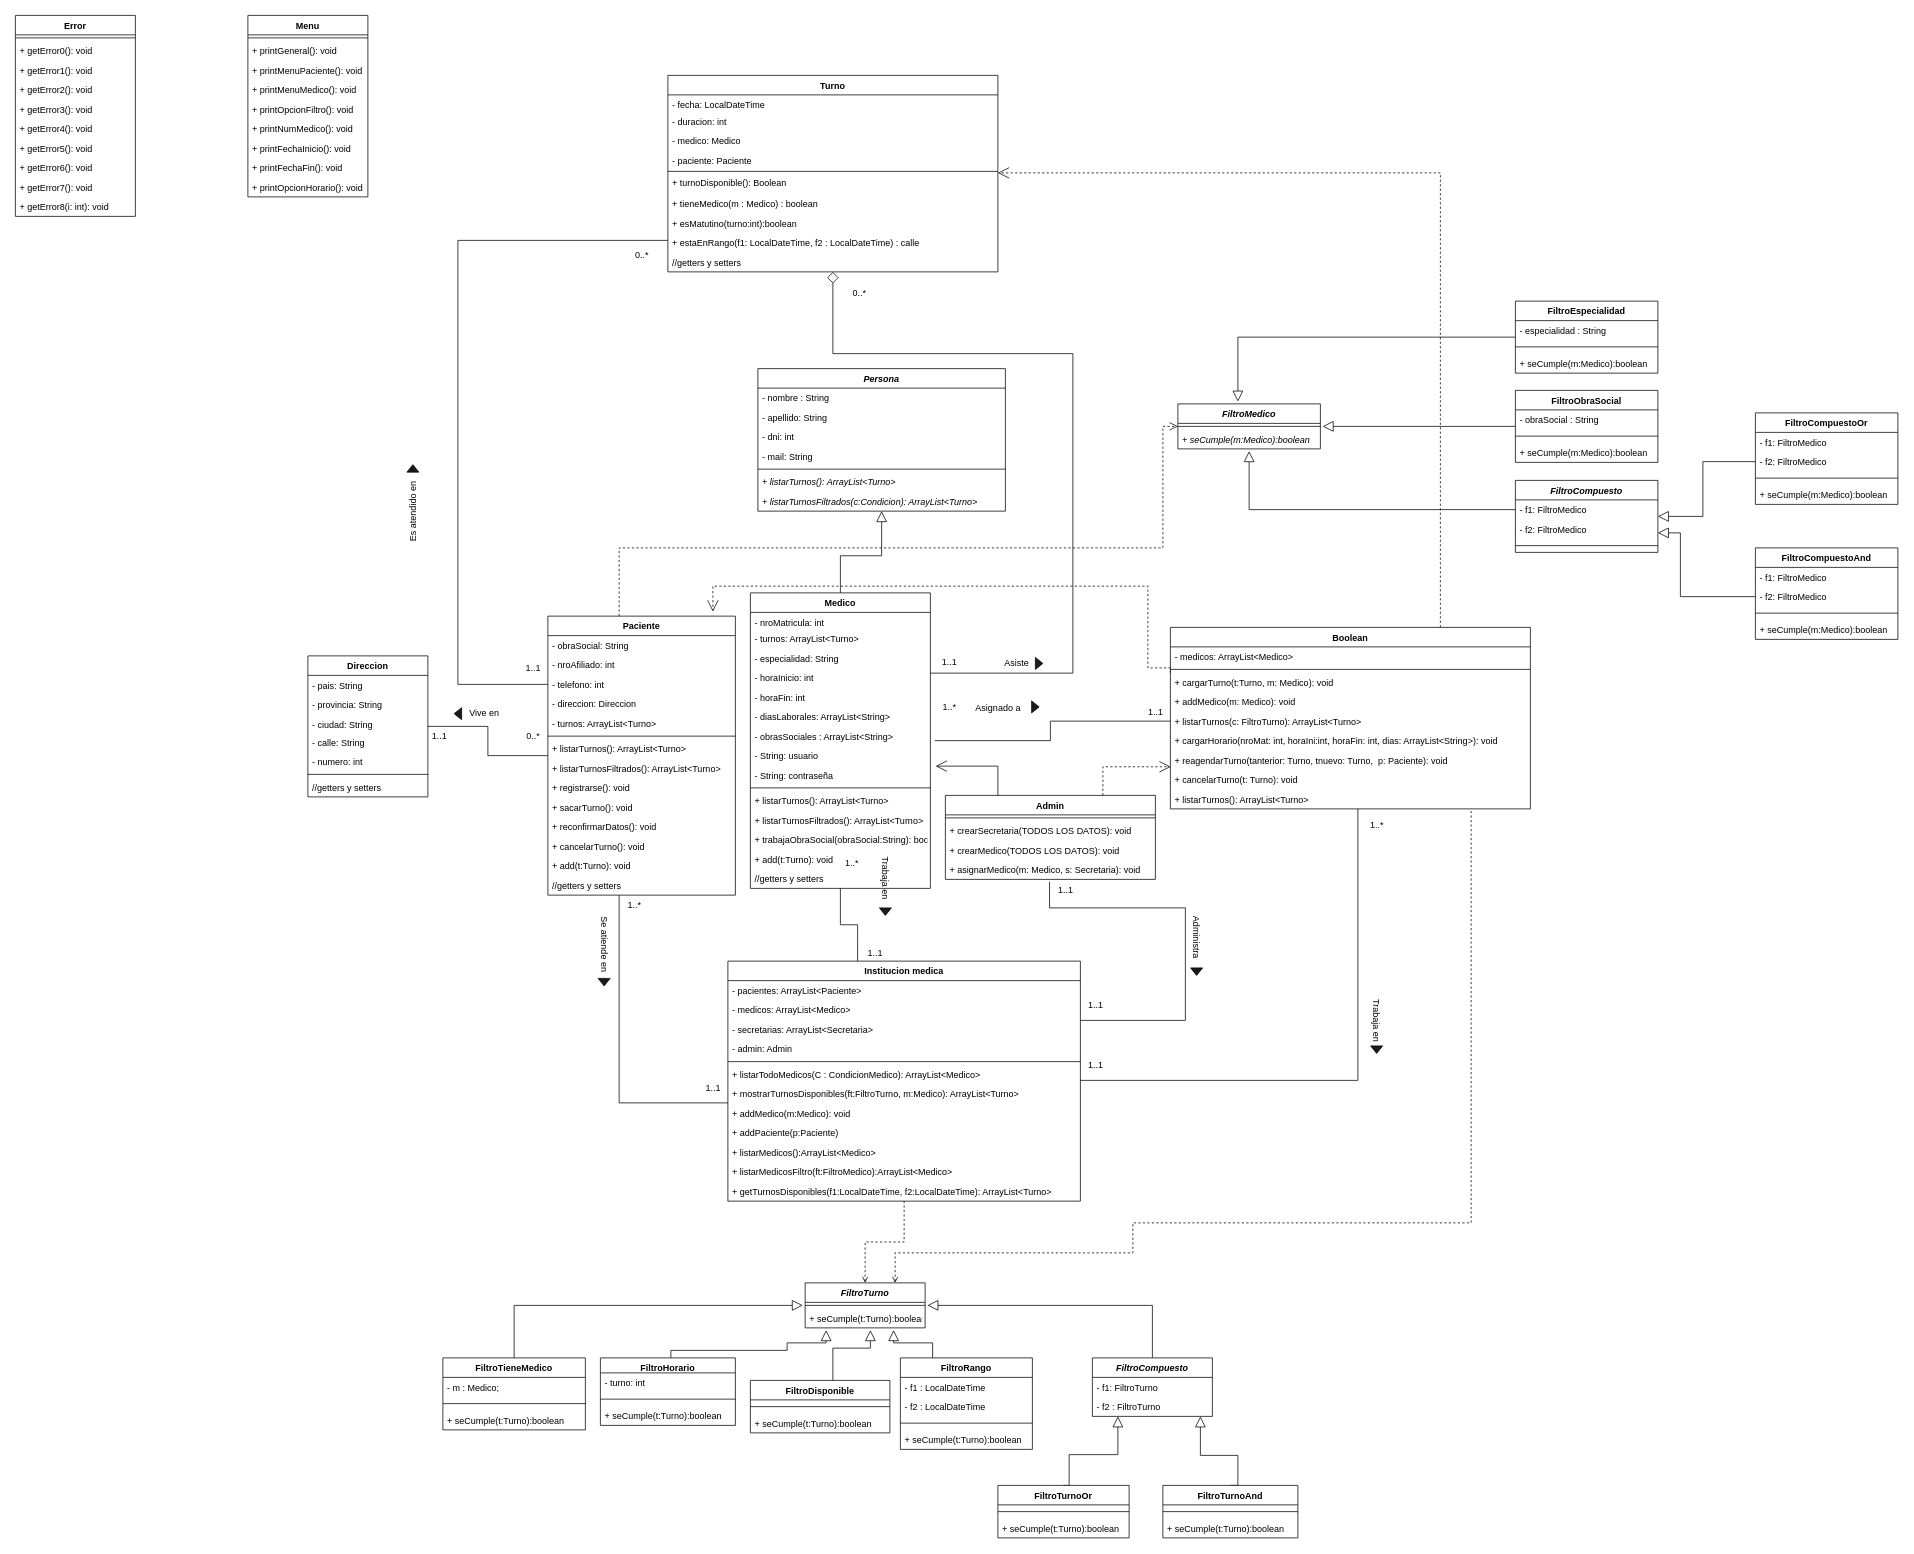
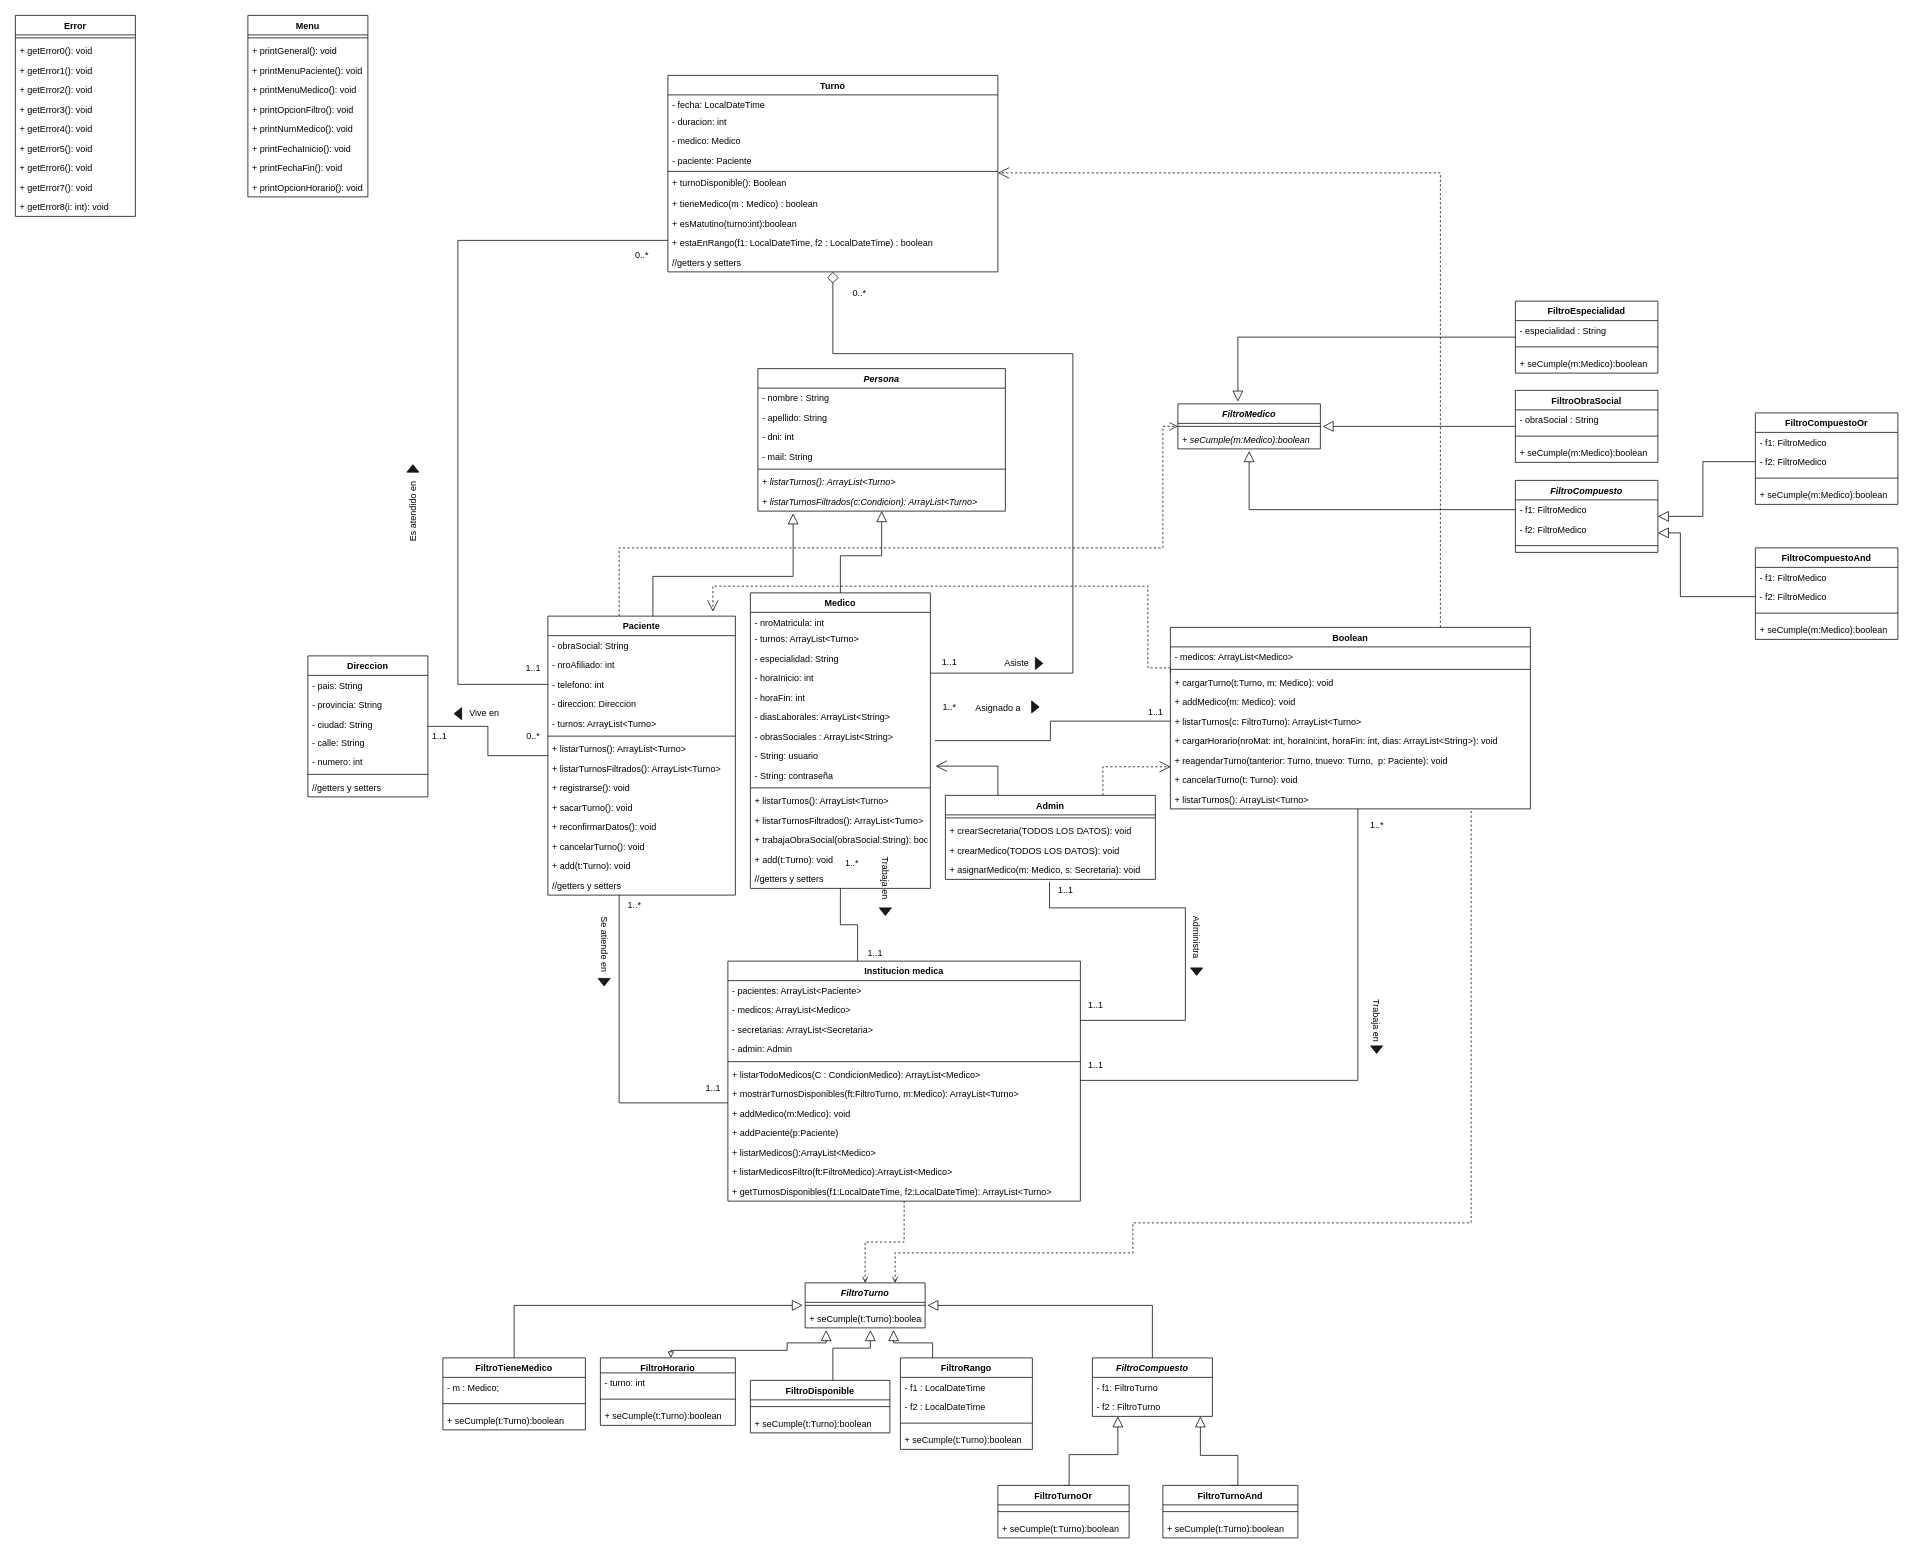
(803, 243) -> (810, 243)
none -> (730, 576)
(671, 1351) -> (673, 1350)
